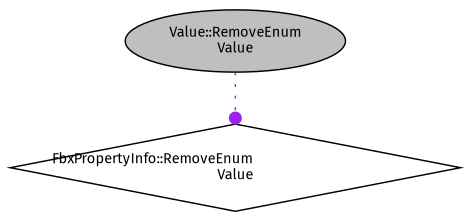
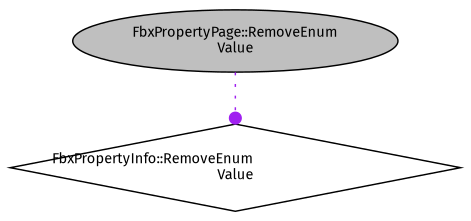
(235, 41) -> (235, 41)
